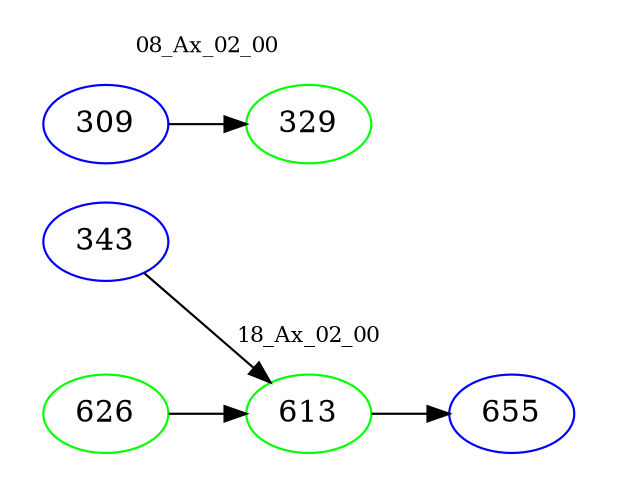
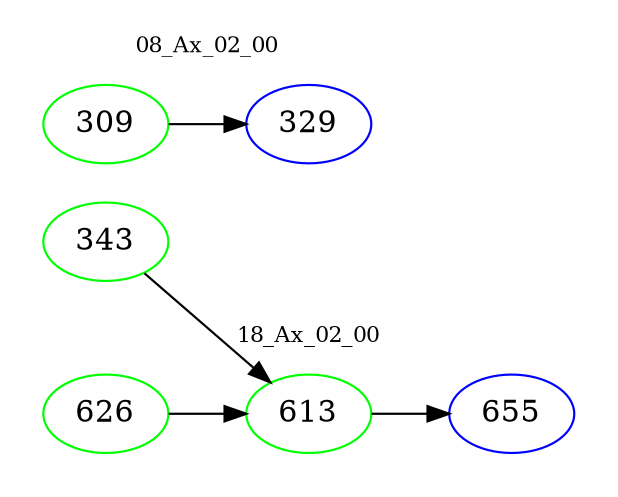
(106, 124) -> (106, 124)
(309, 124) -> (309, 124)
(106, 242) -> (106, 242)
